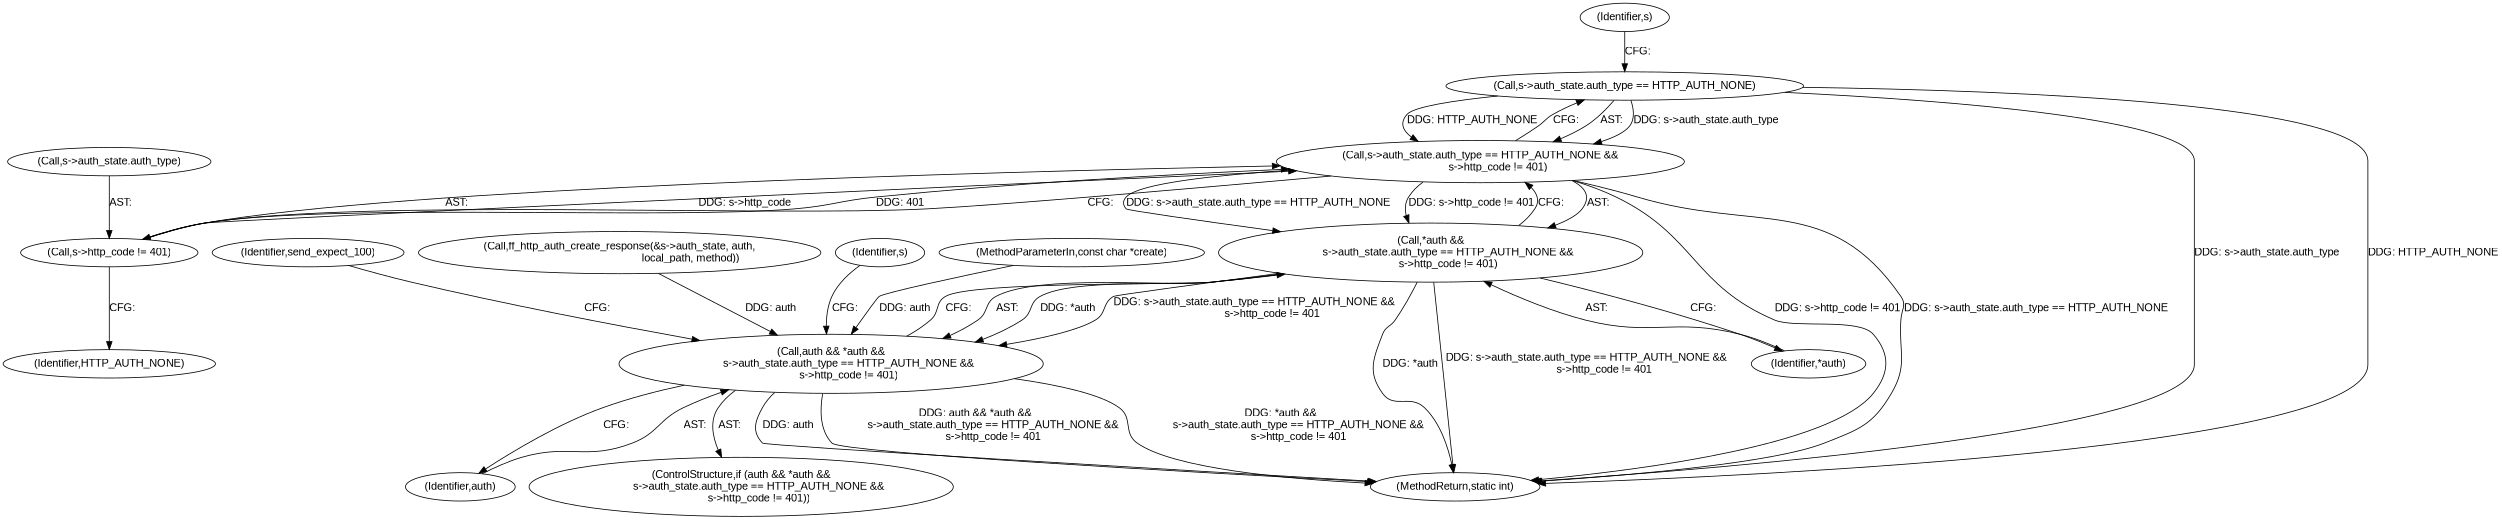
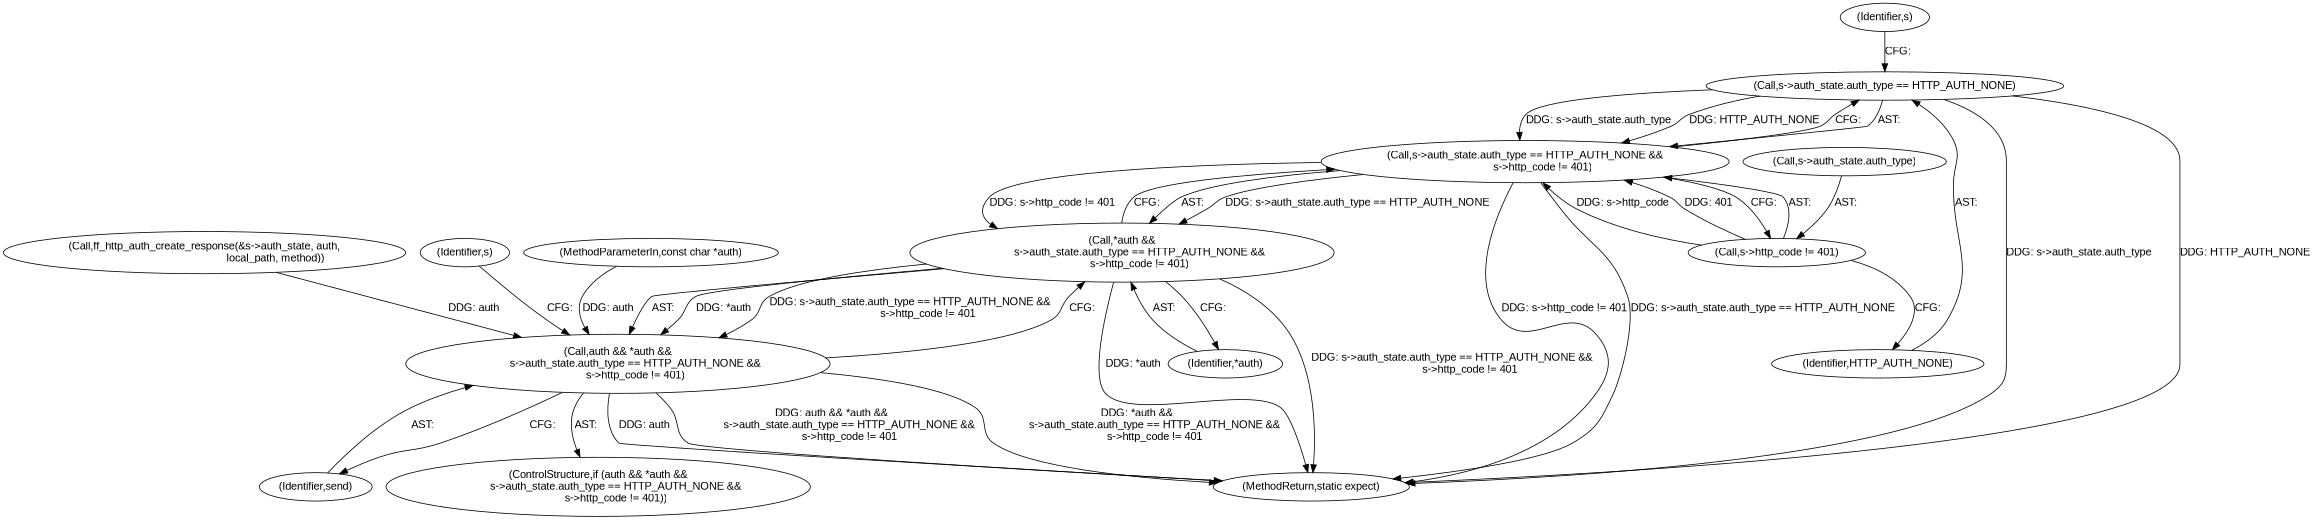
none -> (1957, 230)
(308, 253) -> none
(1072, 253) -> (651, 253)
(460, 487) -> (316, 487)
(1455, 487) -> (1311, 487)
